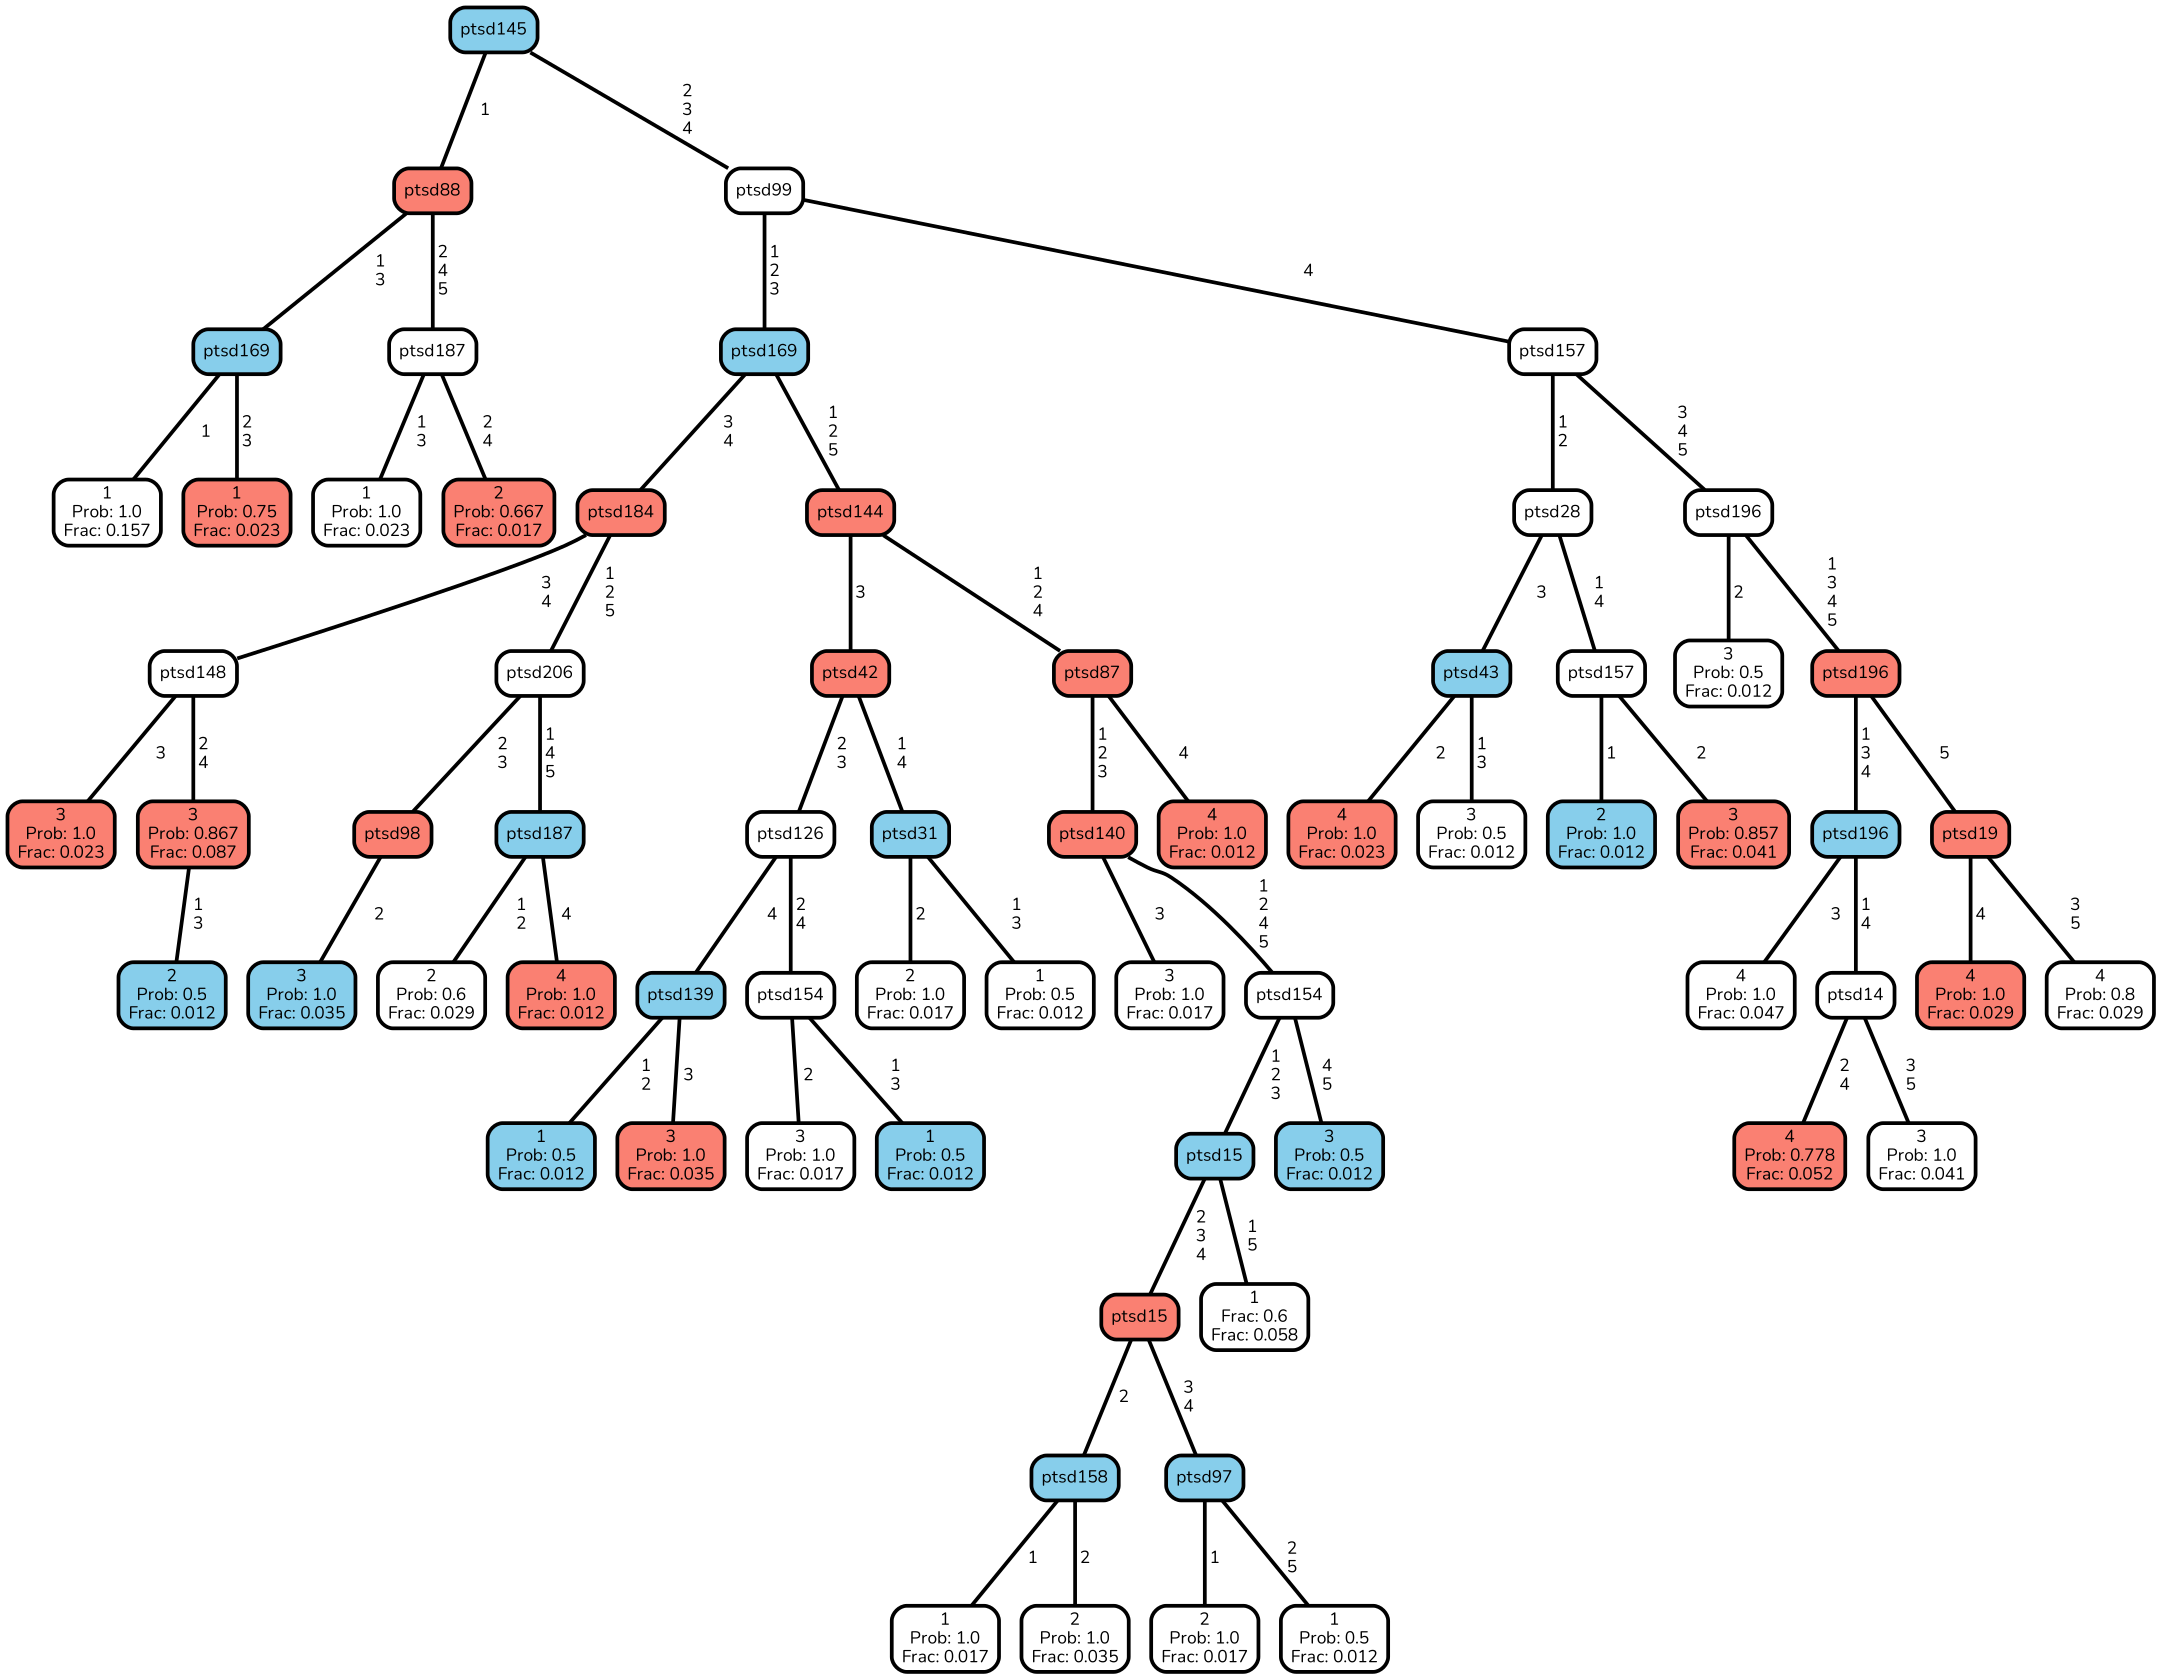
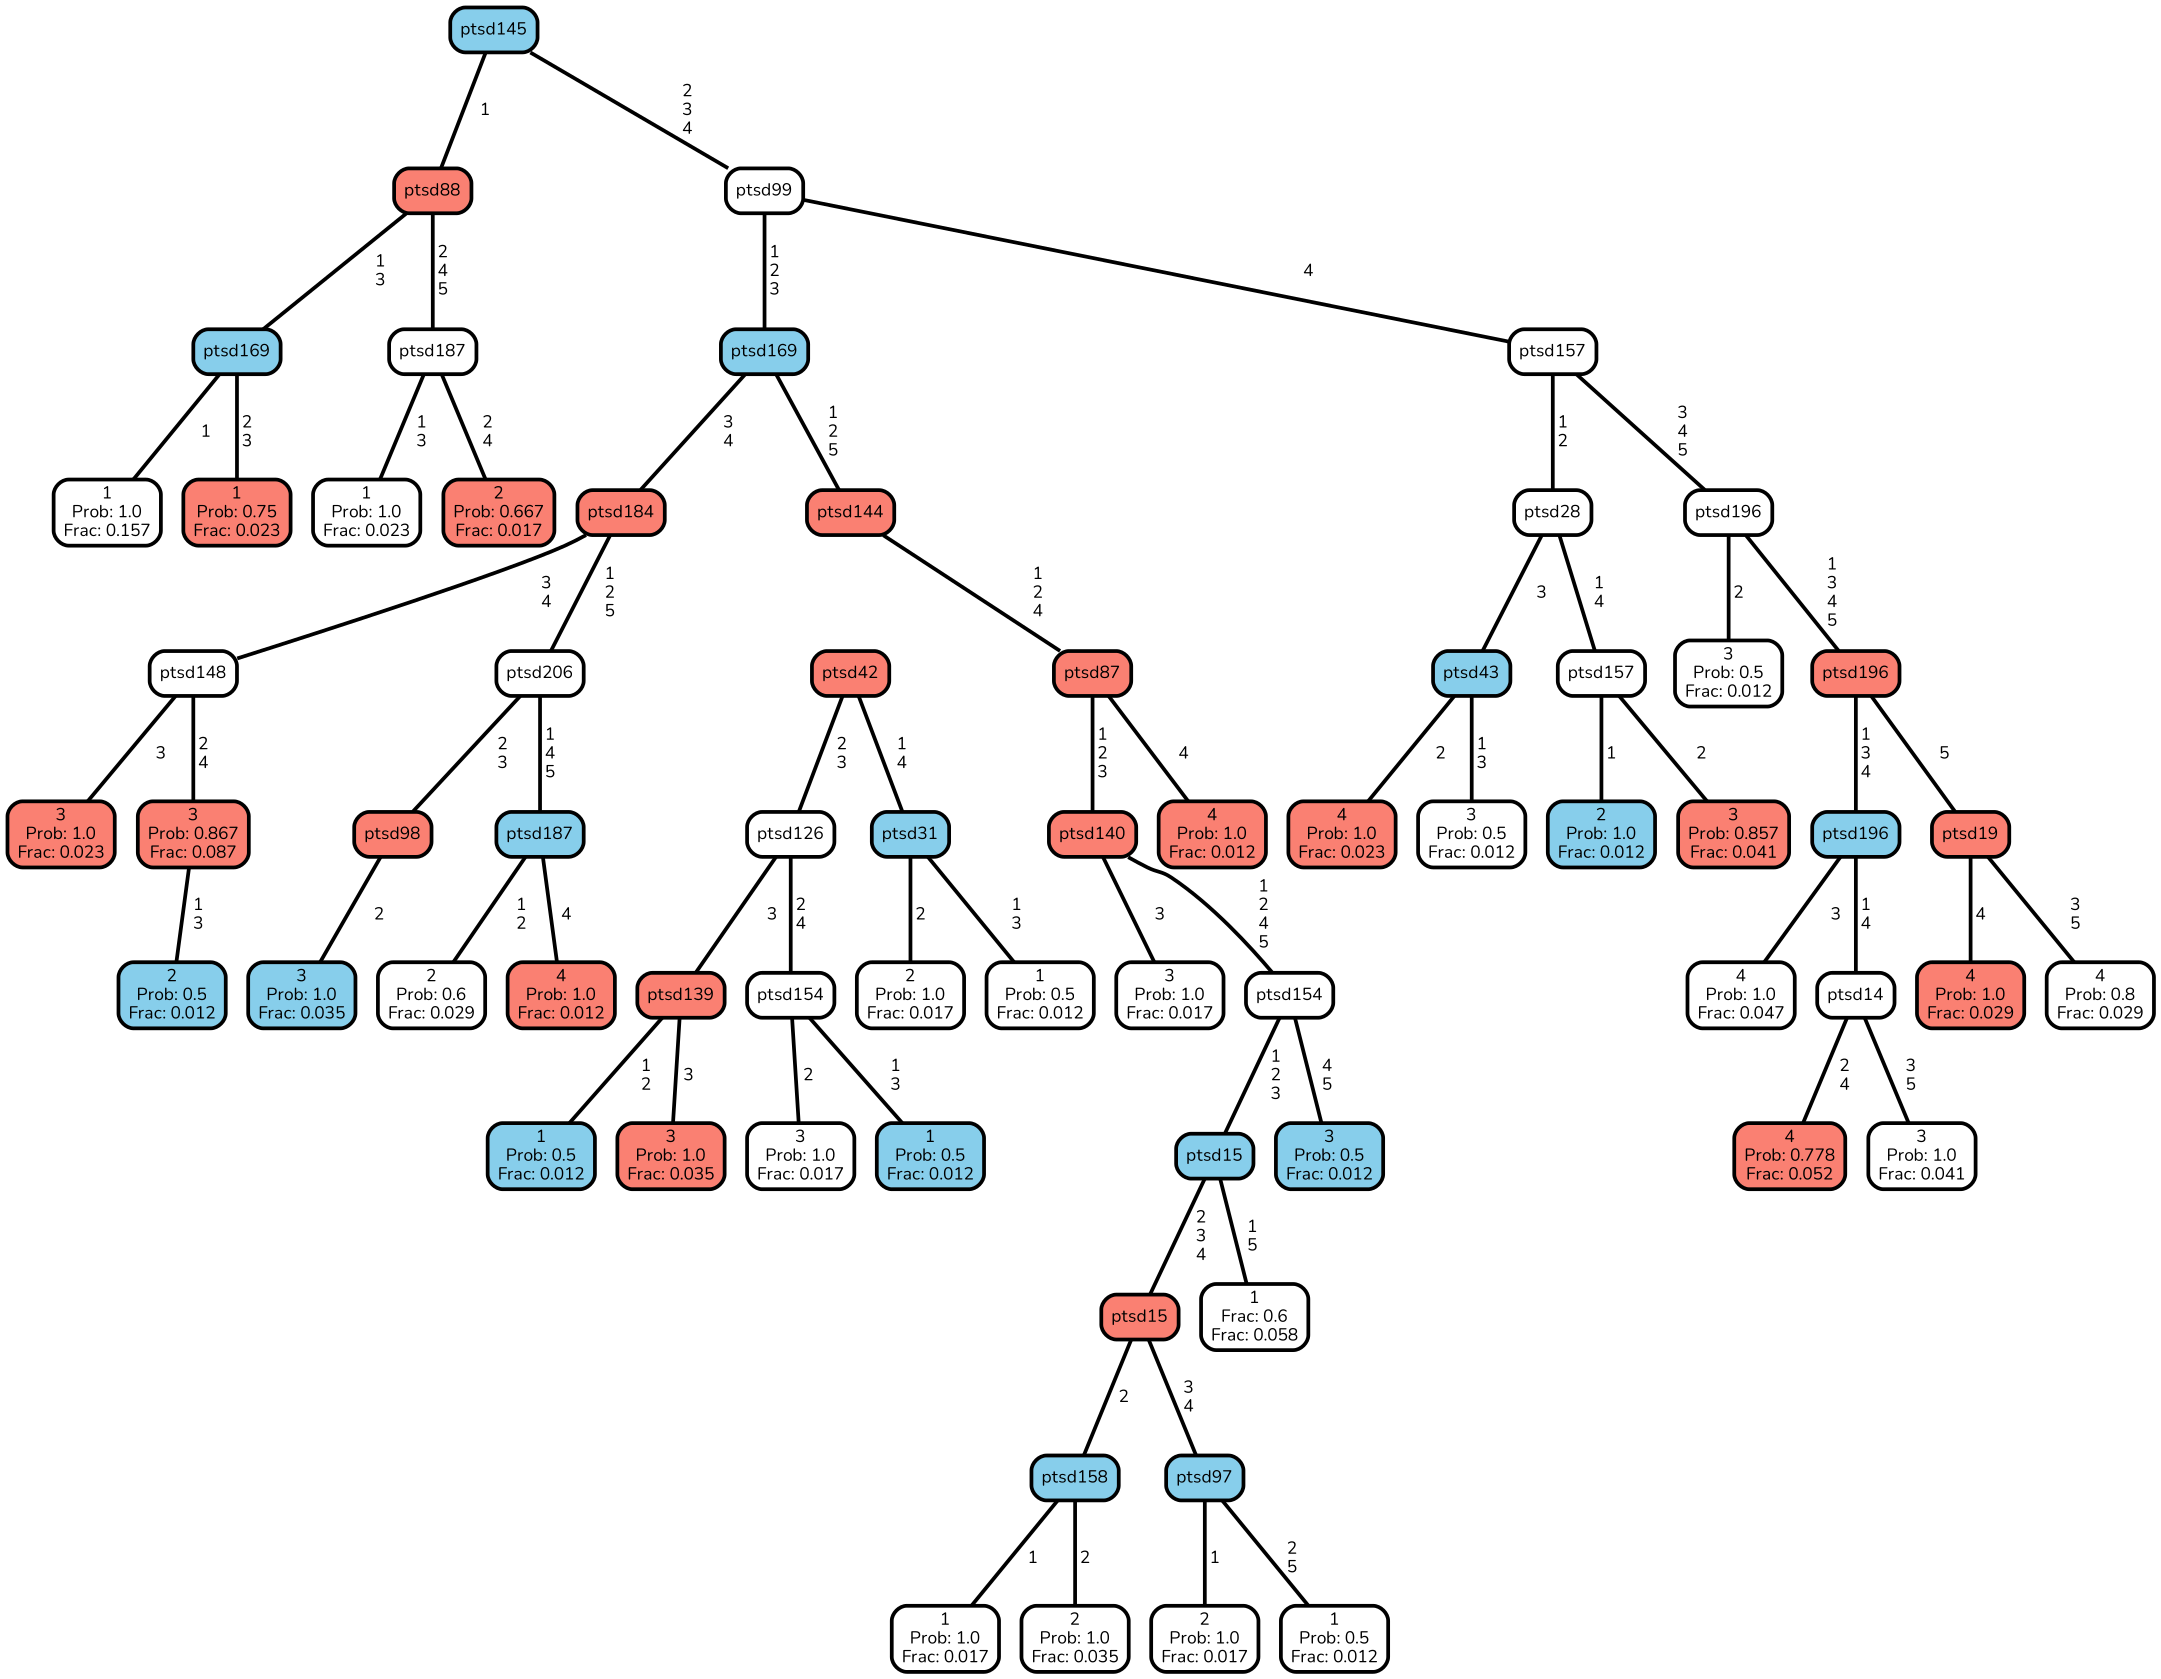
(851, 593) -> none
(770, 915) -> (770, 915)
(681, 995) -> (681, 995)
